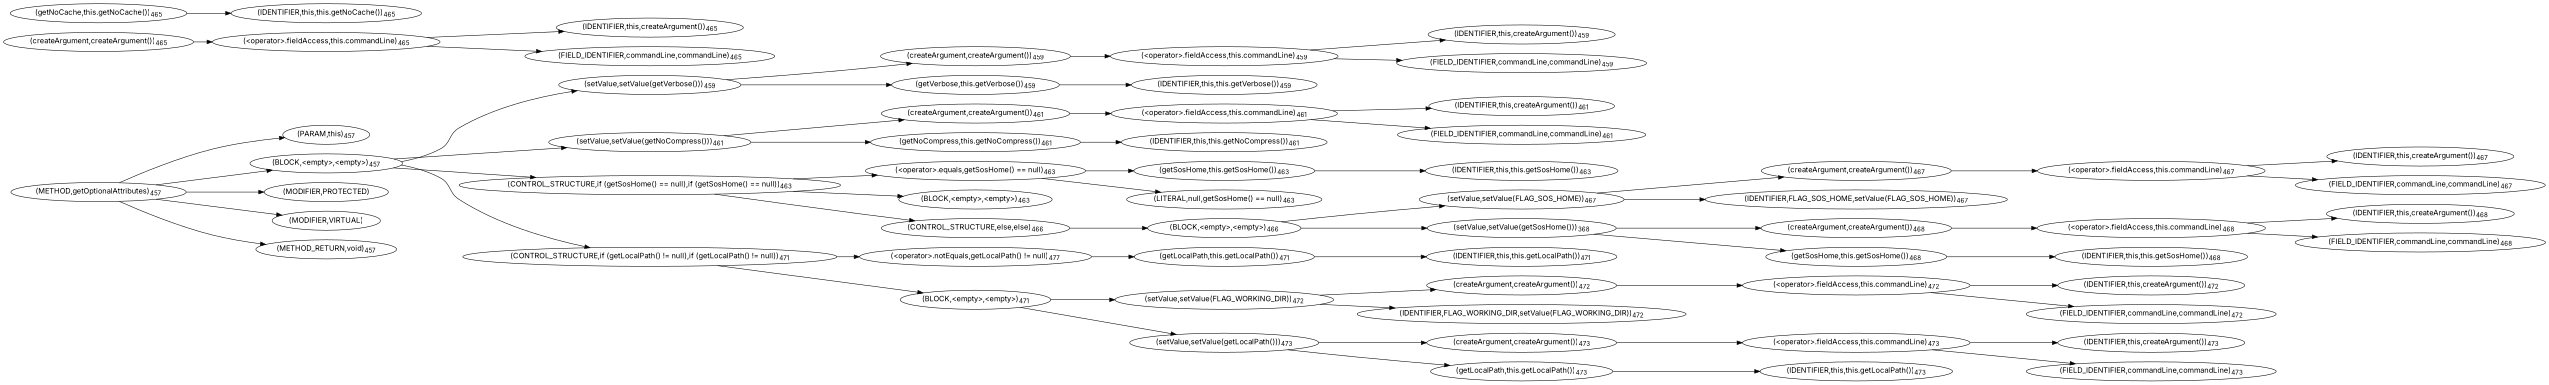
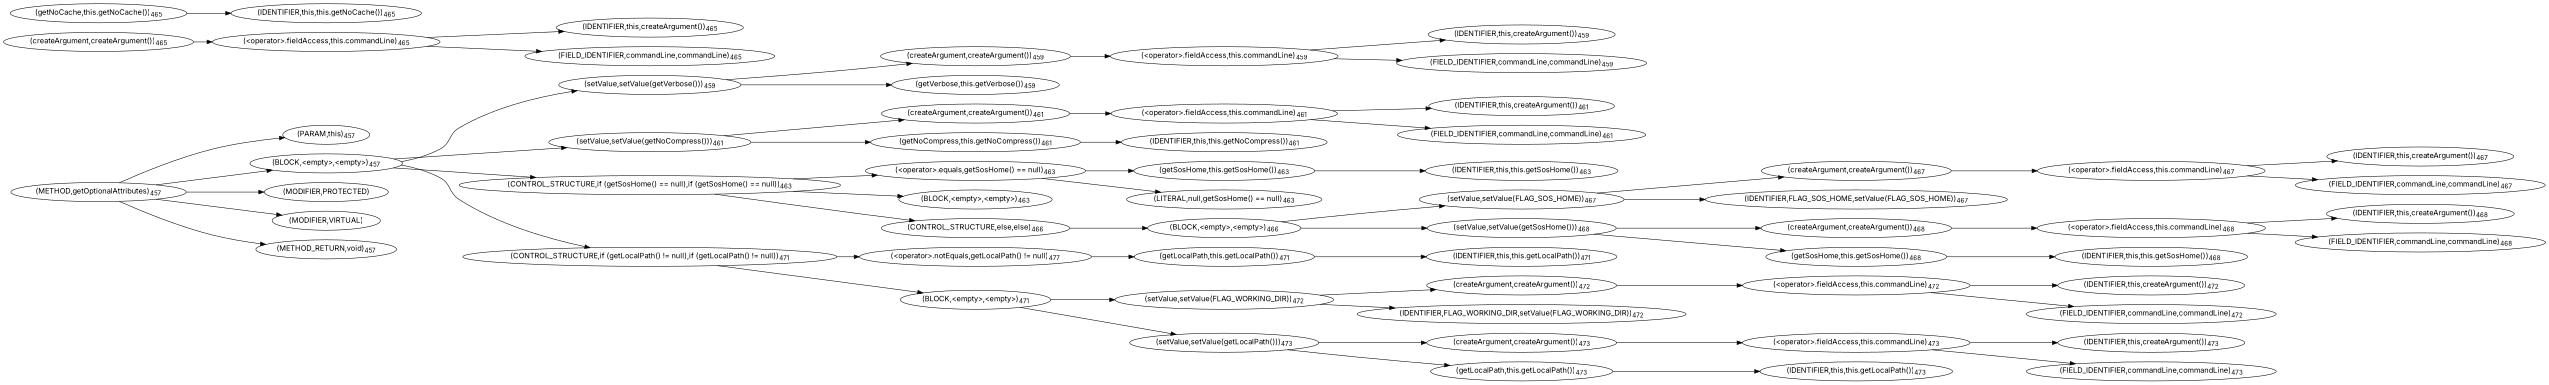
(1224, 85) -> none
(1584, 227) -> (1584, 227)
